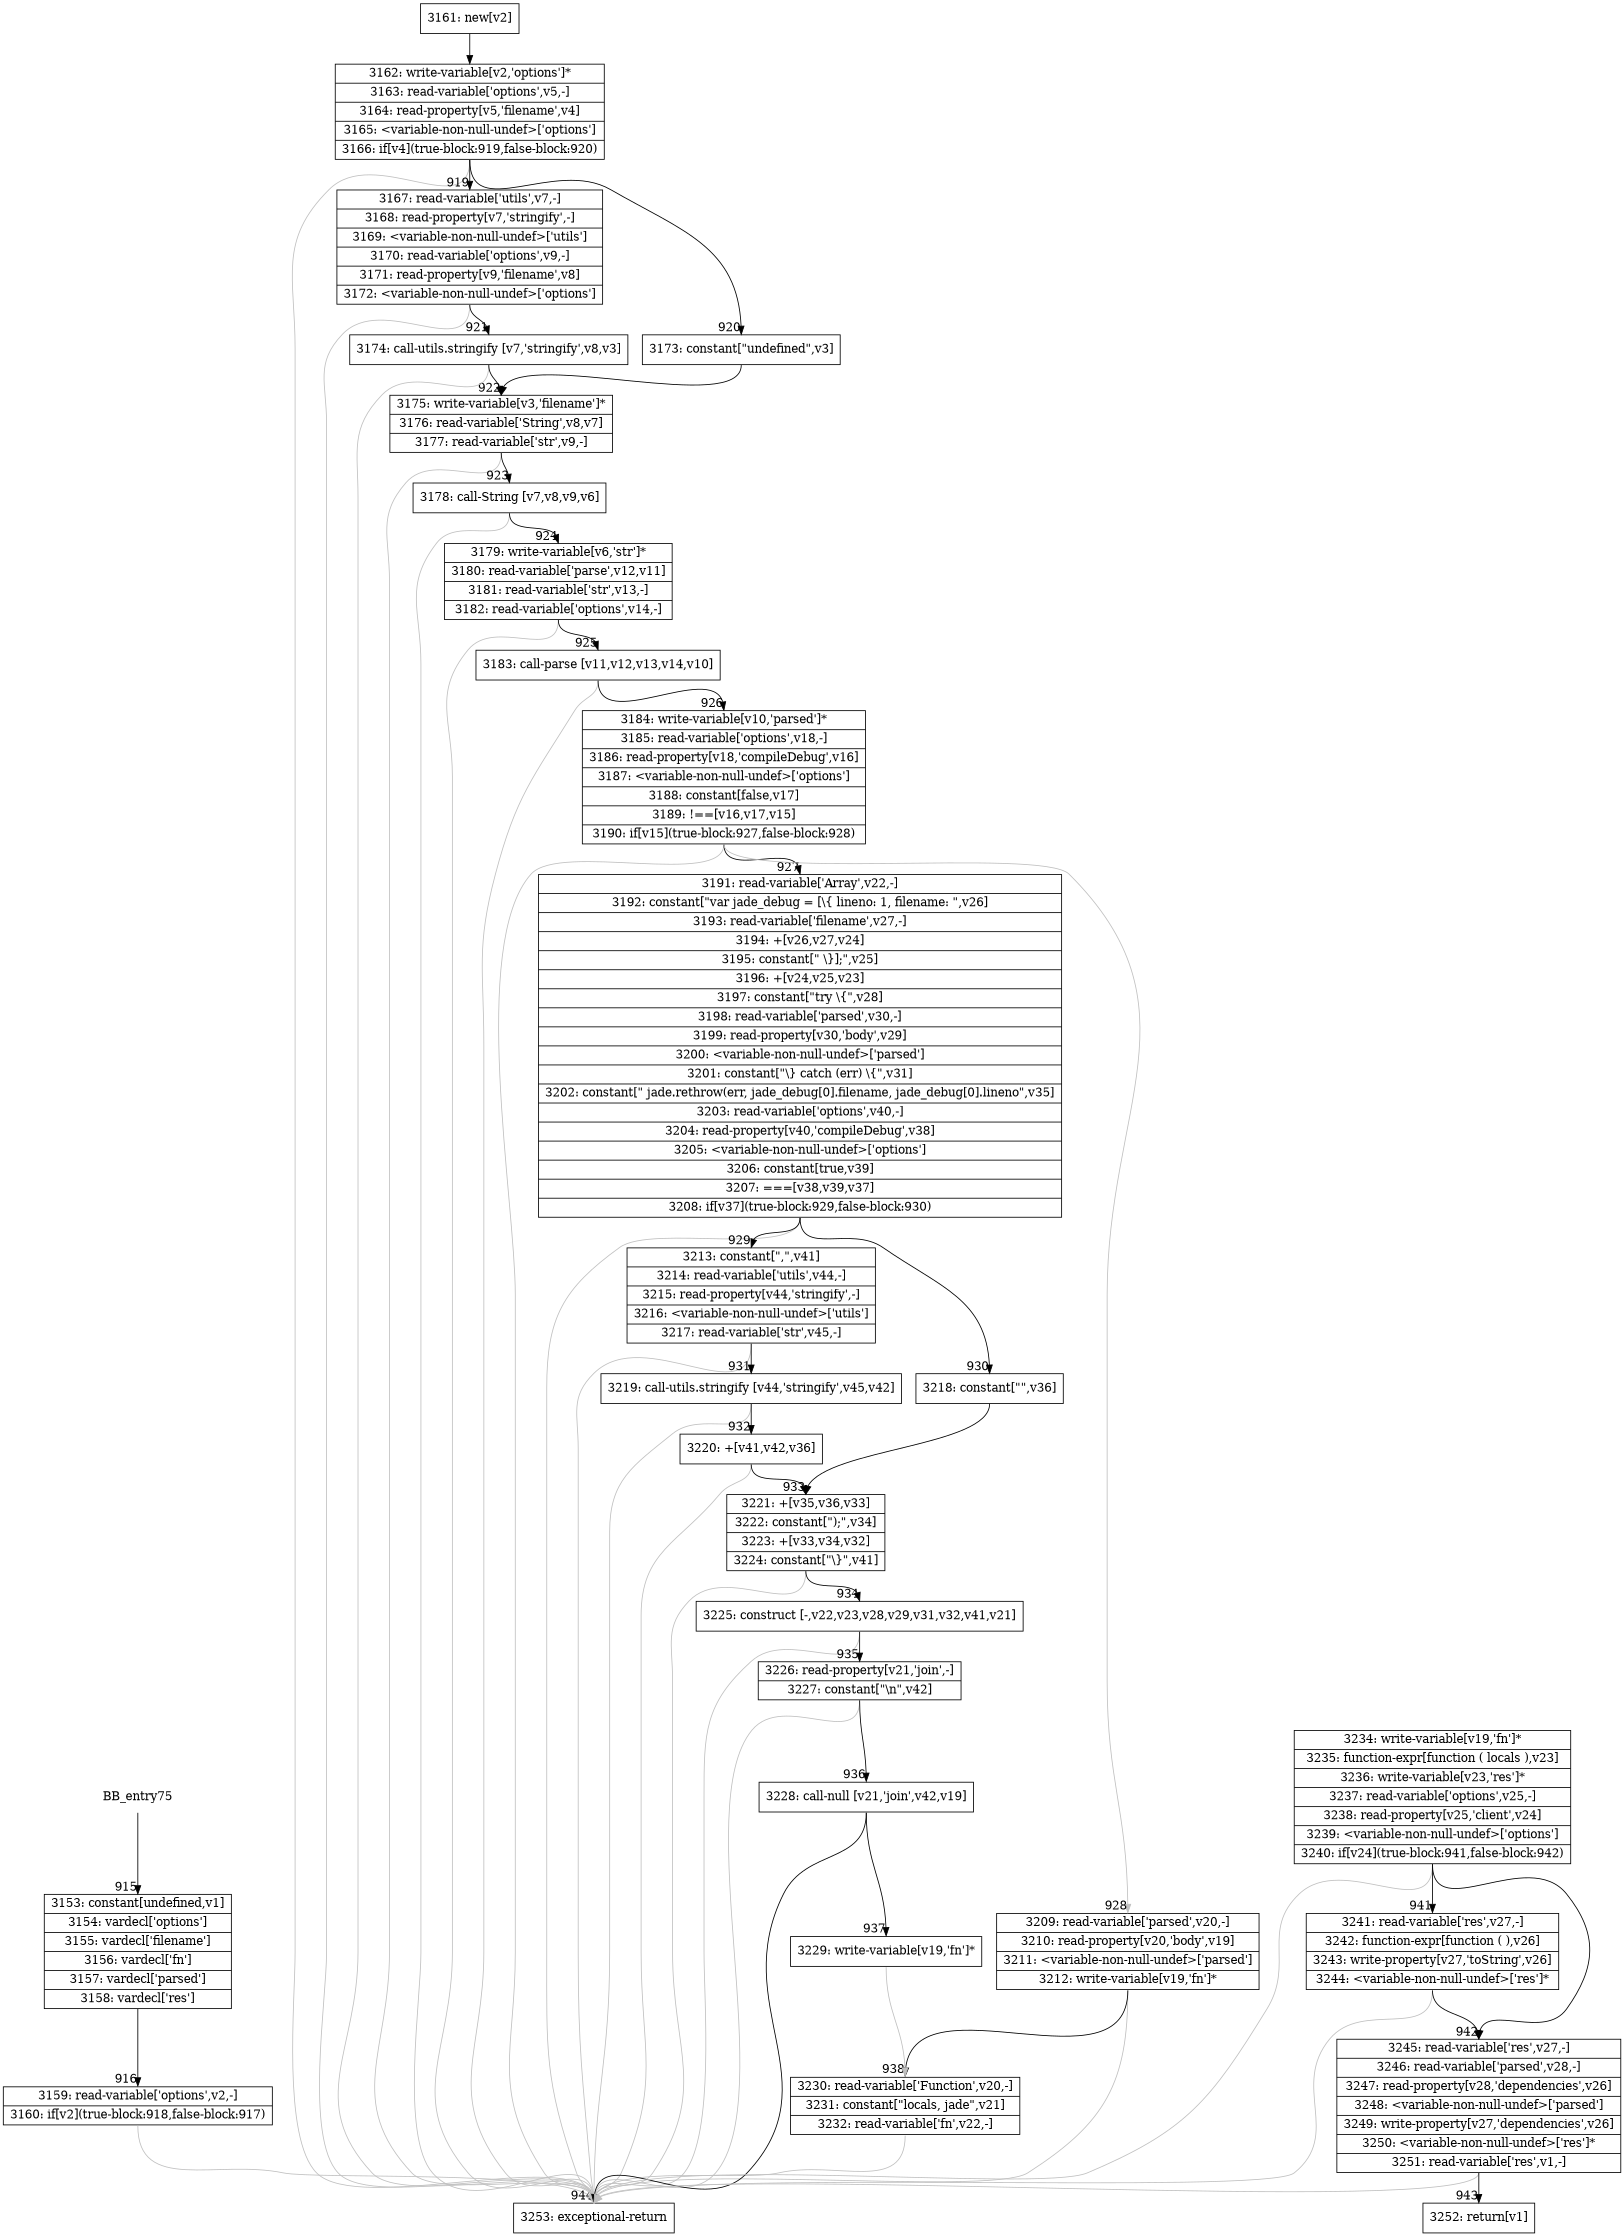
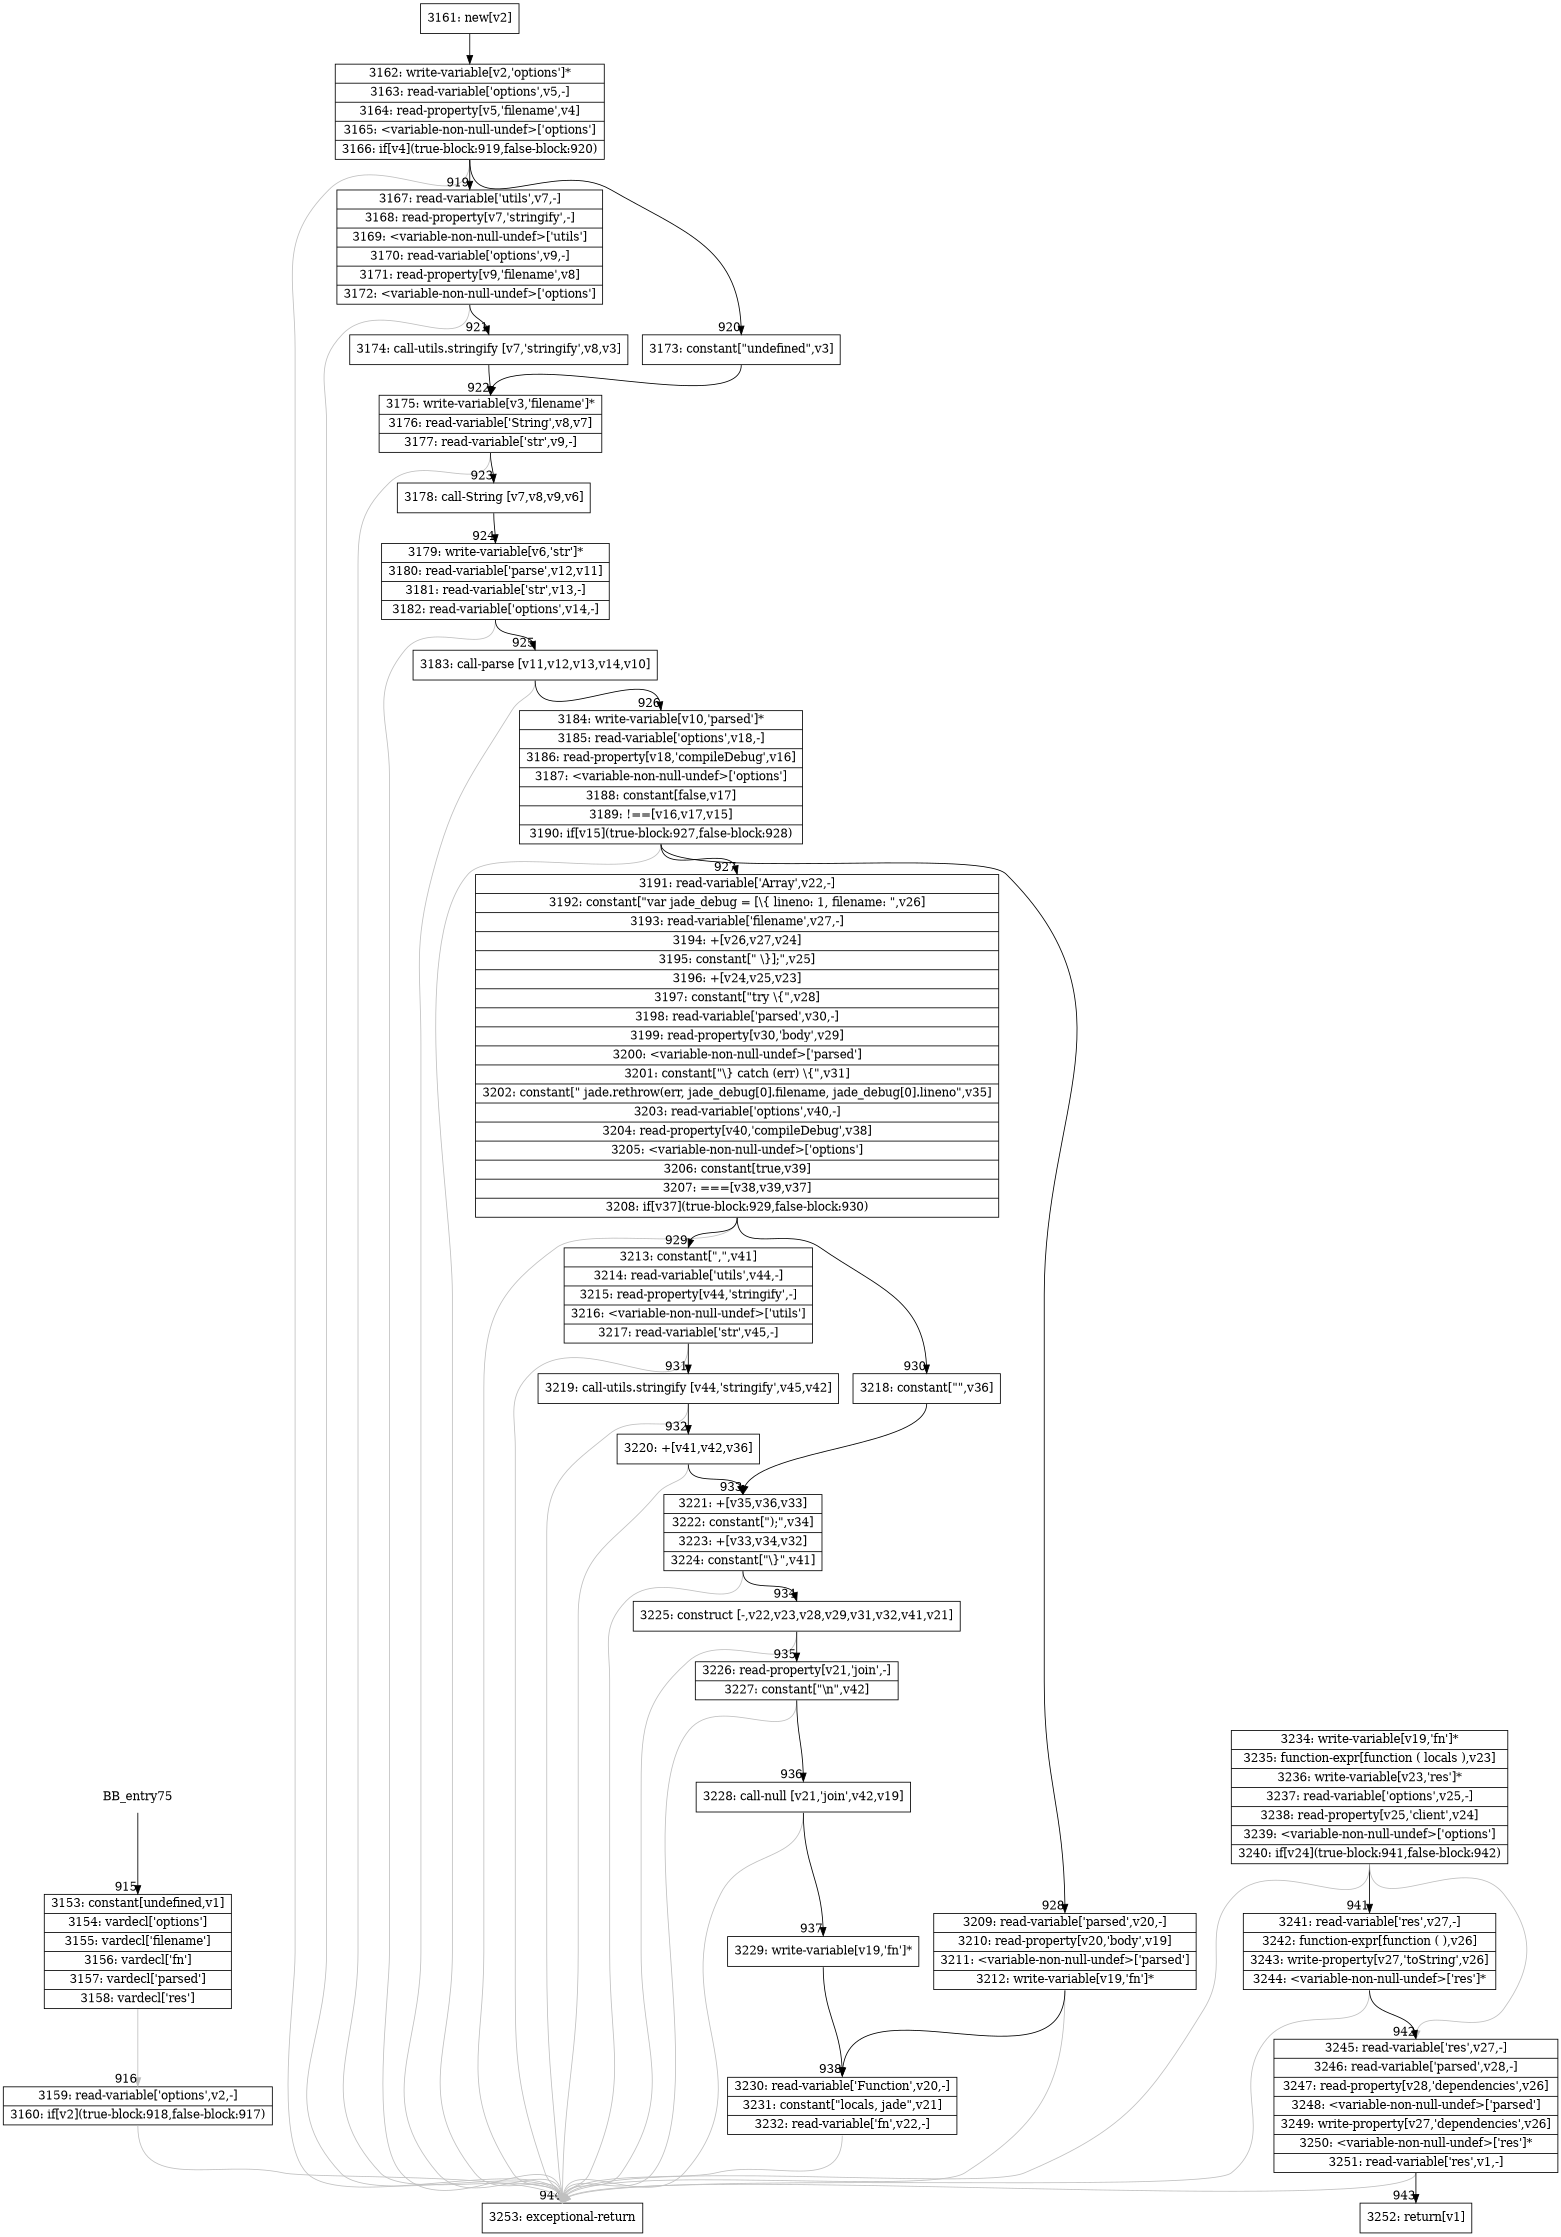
(1115, 1203) -> (1052, 1203)
(358, 1337) -> none
(421, 1402) -> none
(1584, 1922) -> (1521, 1922)
(894, 2018) -> (831, 2018)
(138, 2043) -> (138, 2043)
(779, 2059) -> (713, 2041)
